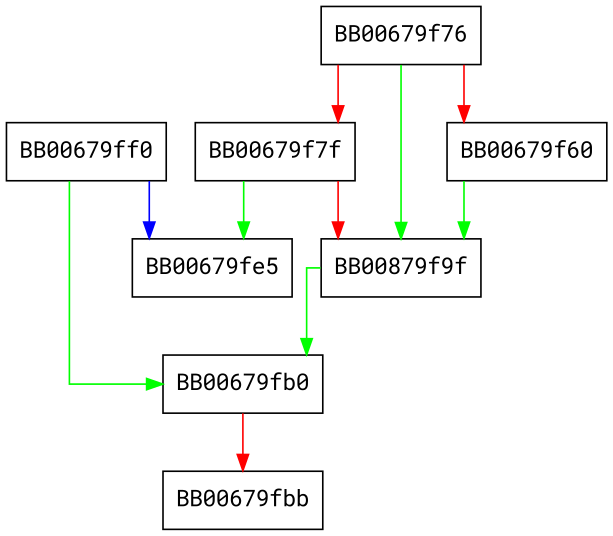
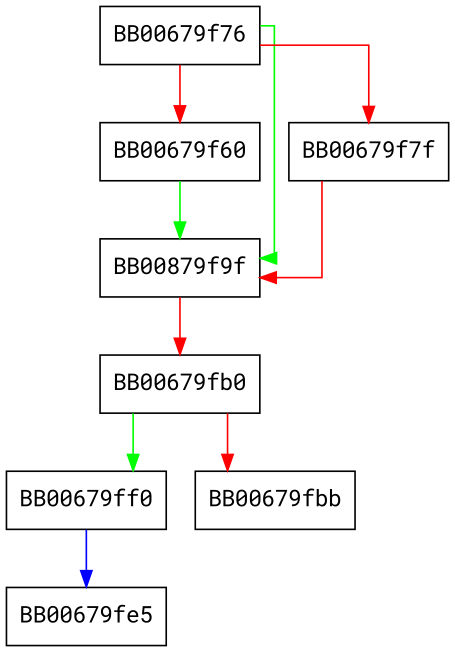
(244, 202) -> none
(307, 296) -> (180, 318)
(69, 321) -> (133, 434)
